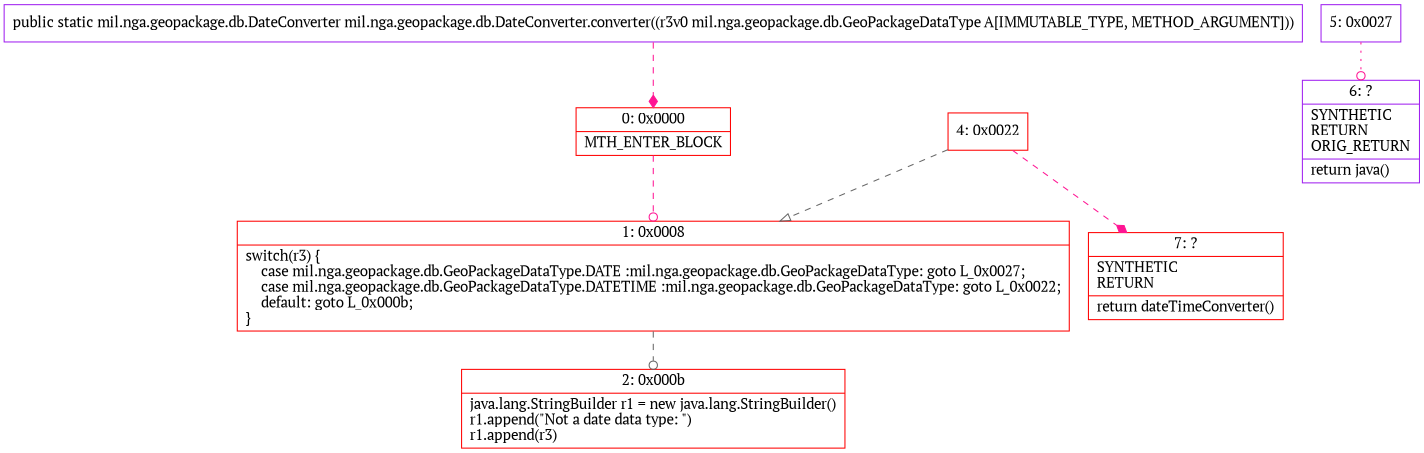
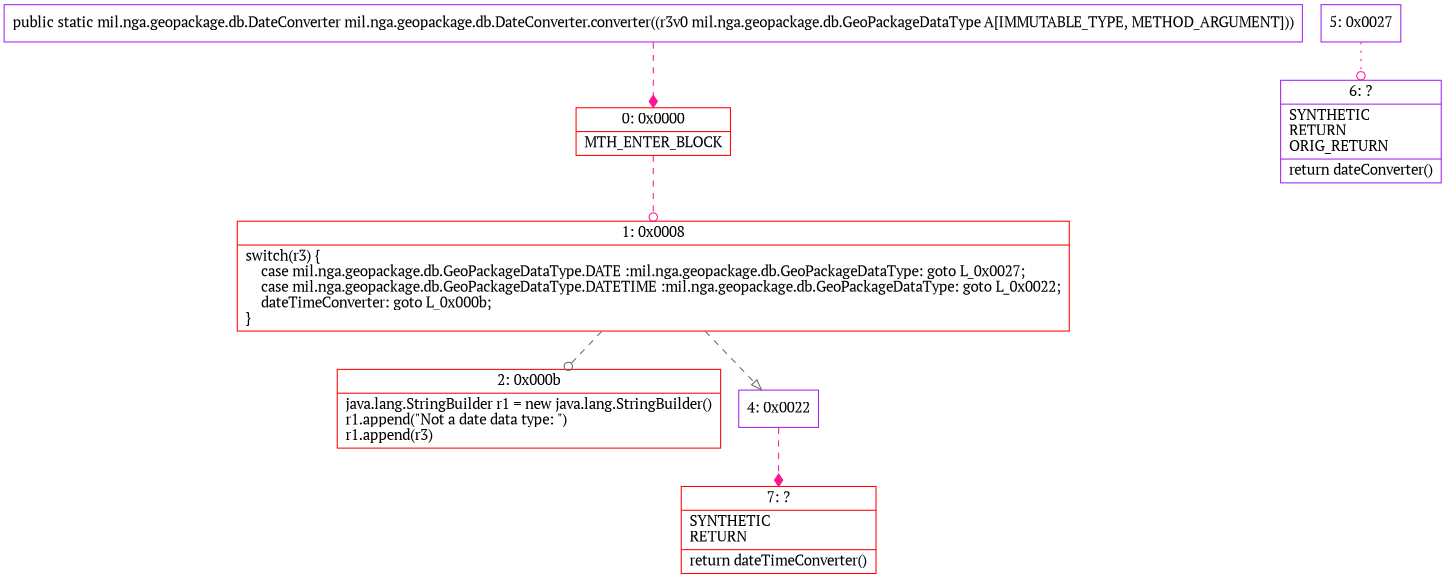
(988, 132) -> (779, 409)
(1350, 170) -> (1361, 170)
(869, 183) -> (730, 357)
(329, 303) -> (369, 303)
